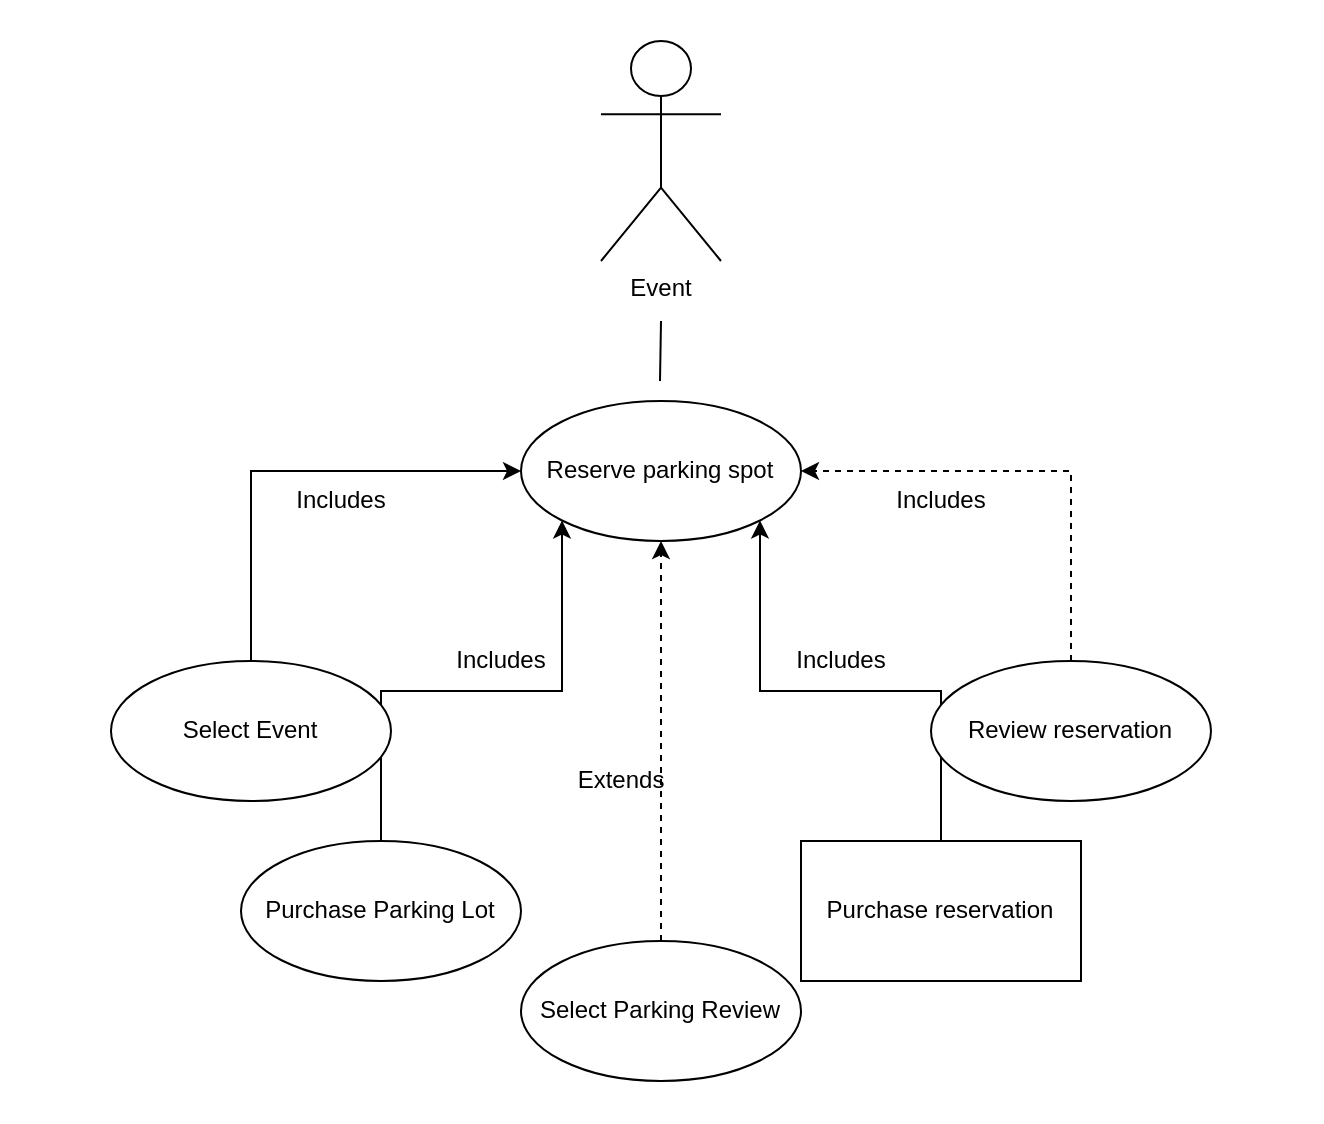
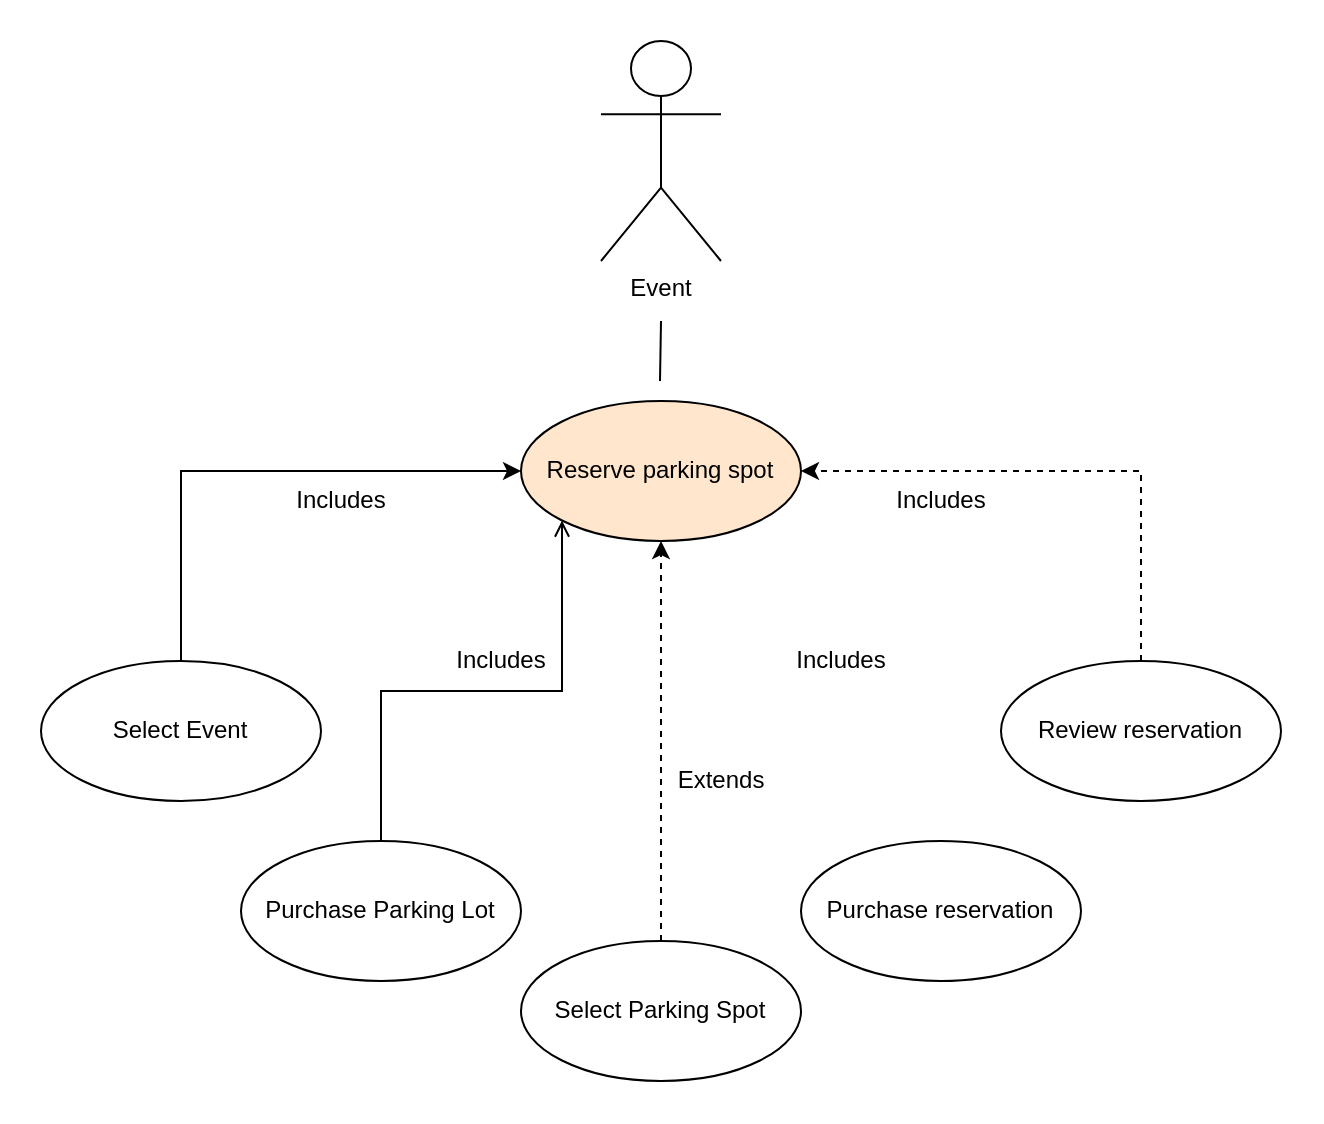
(661, 471) -> (661, 471)
(562, 535) -> (562, 532)
(782, 691) -> none
(251, 731) -> (181, 731)
(1071, 731) -> (1141, 731)
(621, 781) -> (721, 781)
(941, 911) -> (941, 911)
(661, 1011) -> (661, 1011)
